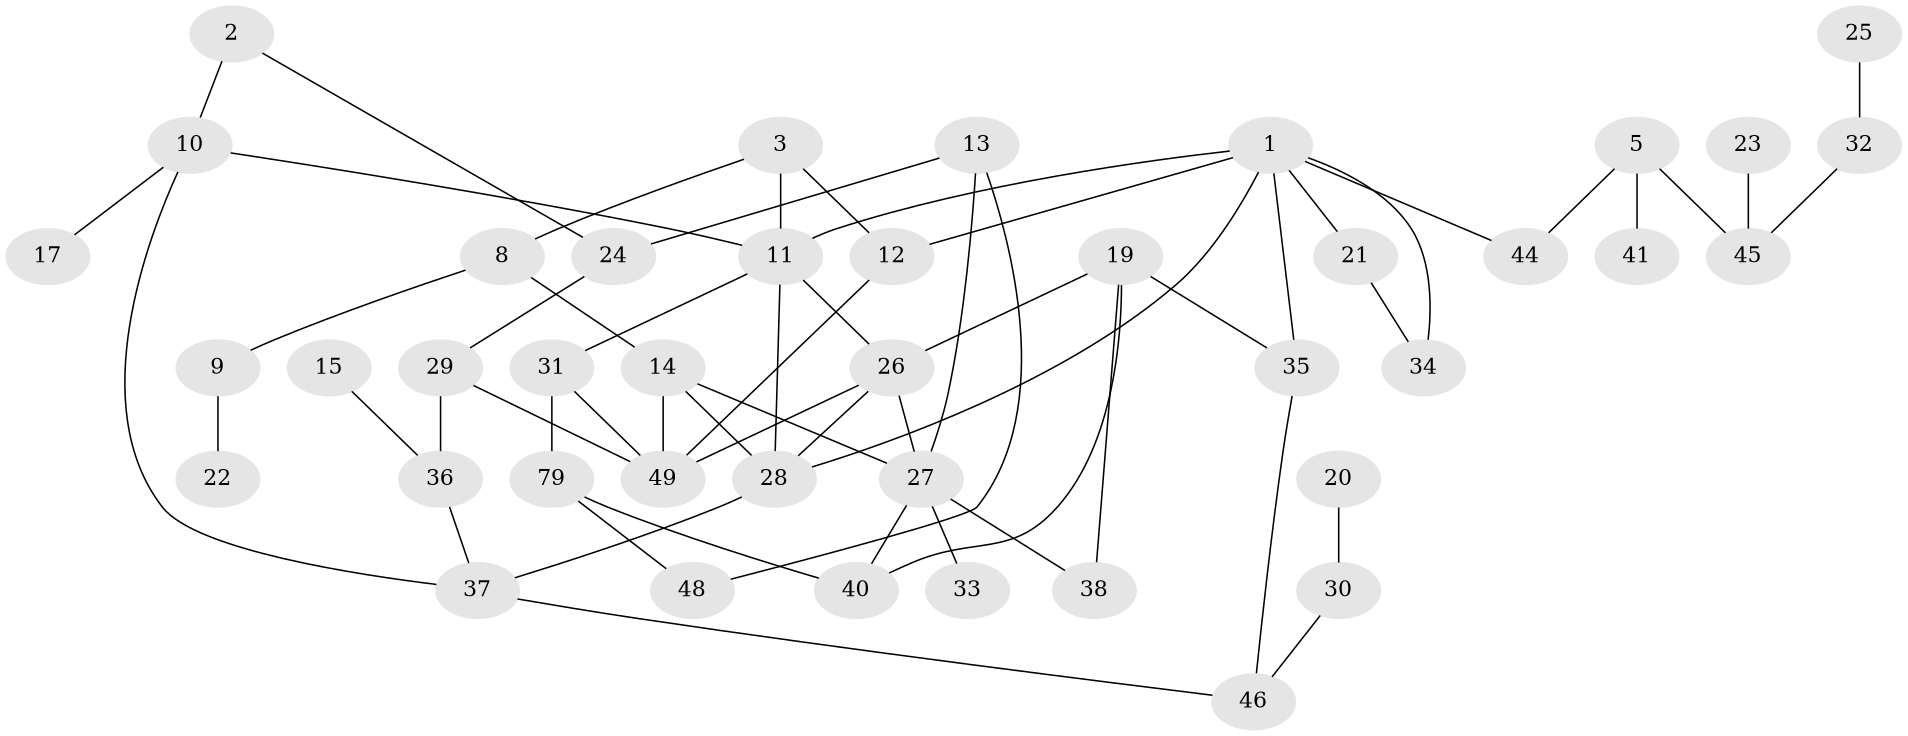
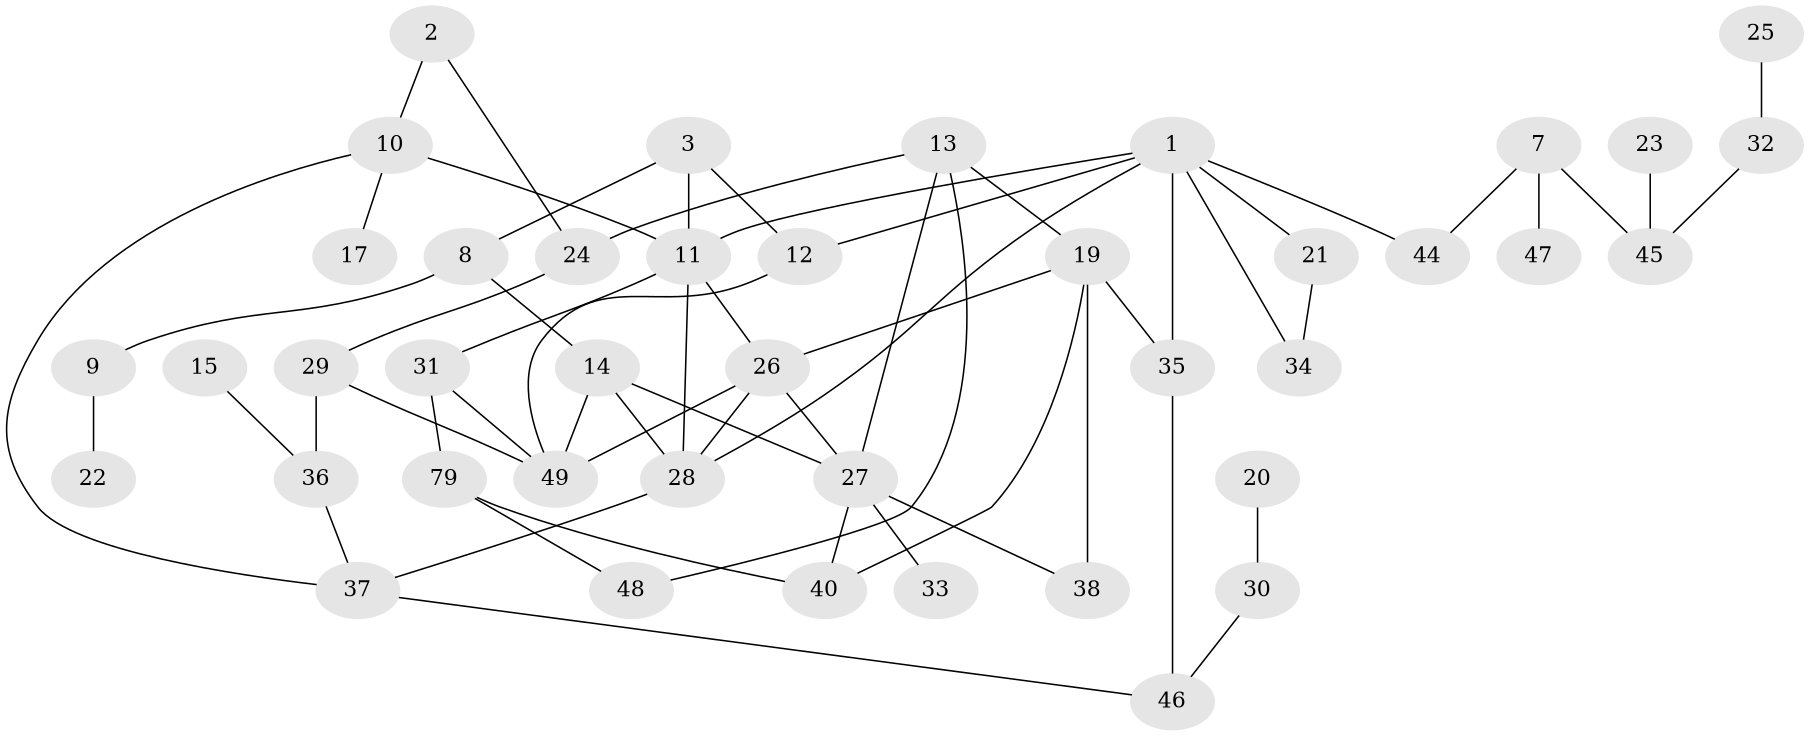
(1637, 145) -> (1539, 145)
none -> (1018, 203)
(1637, 257) -> (1539, 257)
